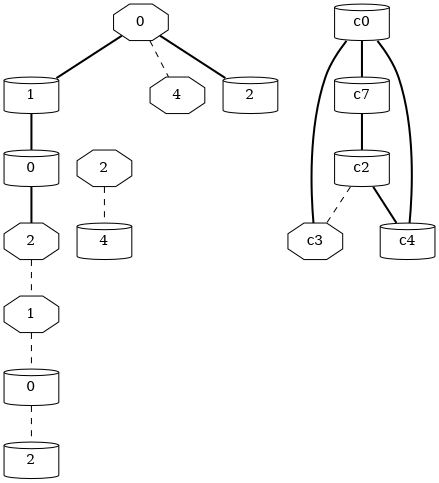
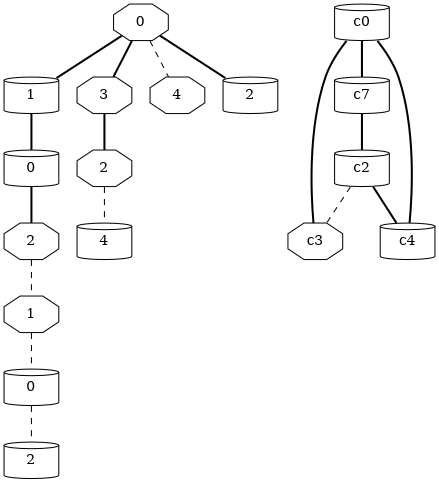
none -> (104, 95)
